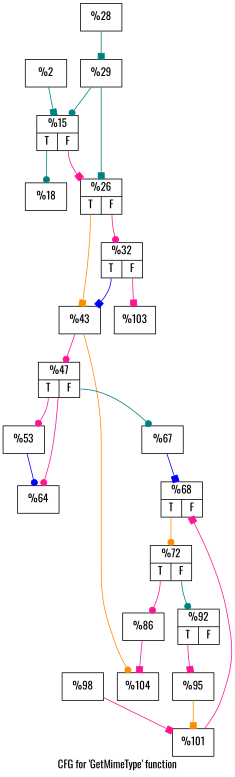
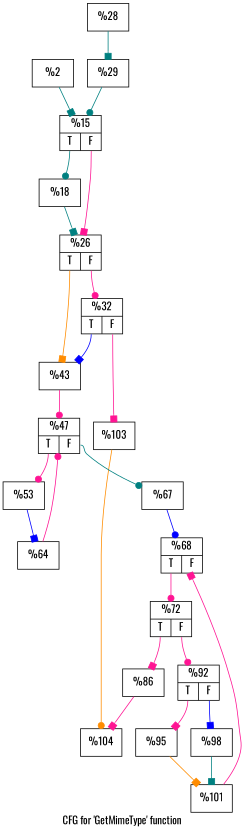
(101, 129) -> (68, 217)
(54, 439) -> (53, 501)
(170, 464) -> (171, 521)
(30, 467) -> (30, 522)
(101, 502) -> (101, 586)
(171, 528) -> (171, 584)
(183, 592) -> (183, 648)
(158, 595) -> (159, 650)
none -> (209, 711)
(134, 713) -> (212, 767)
